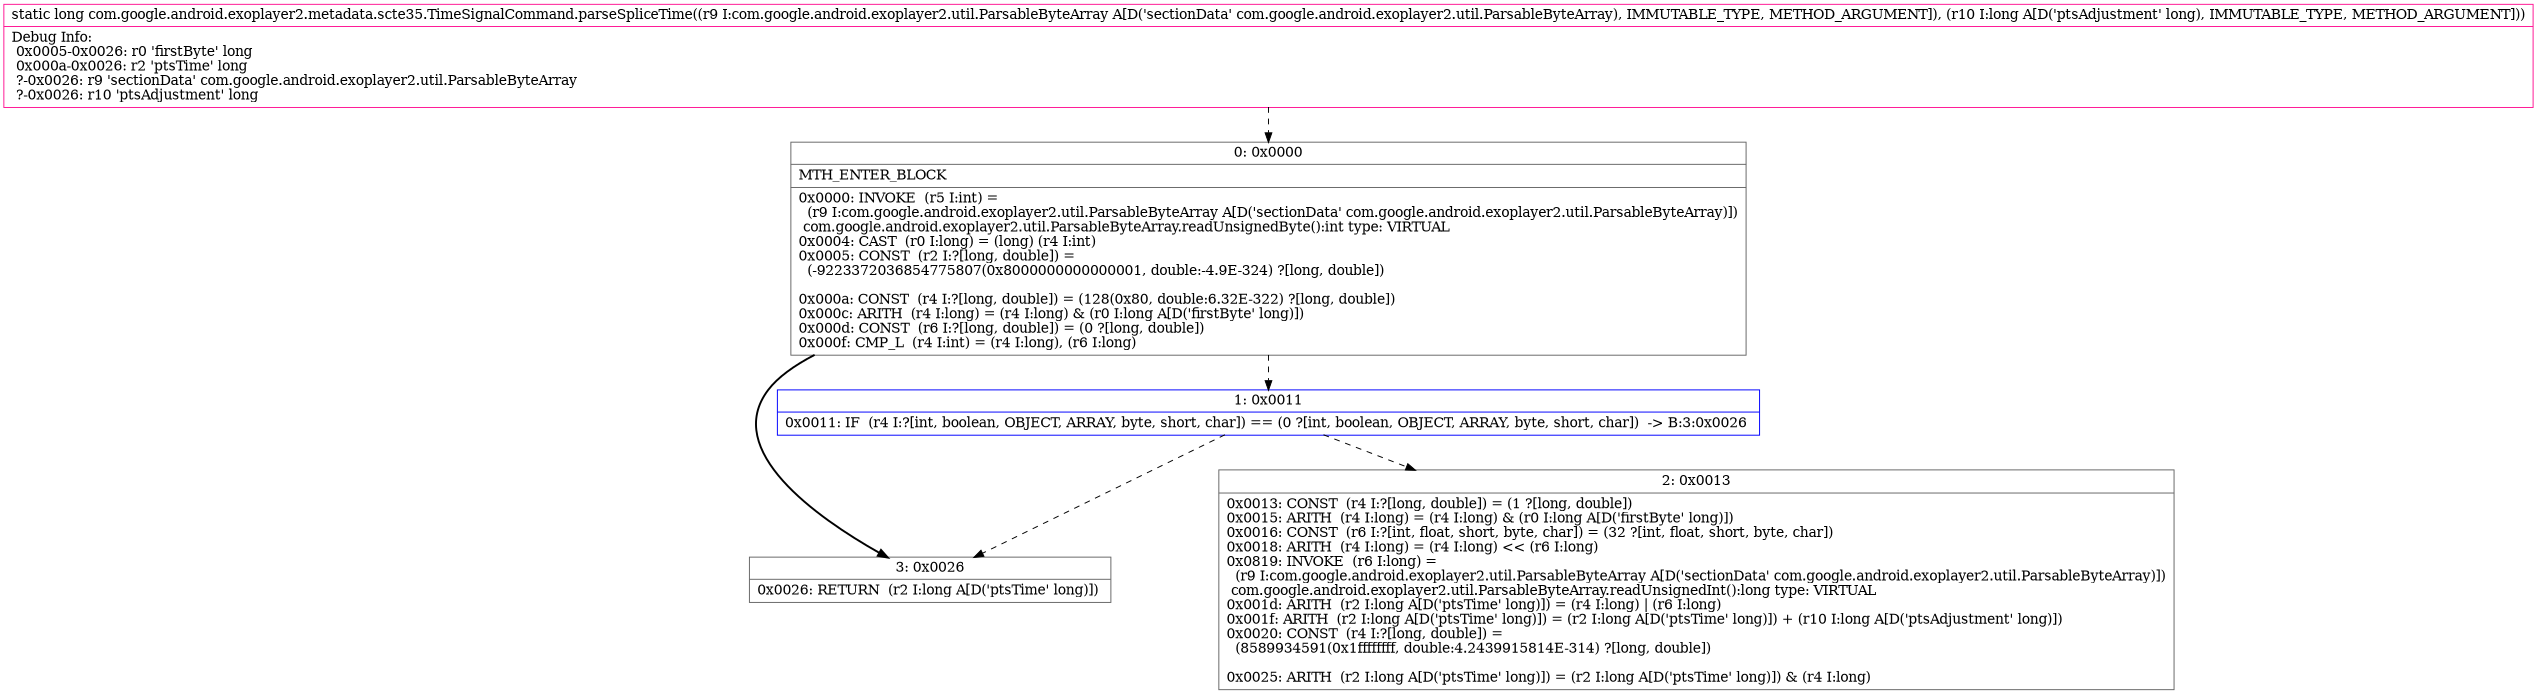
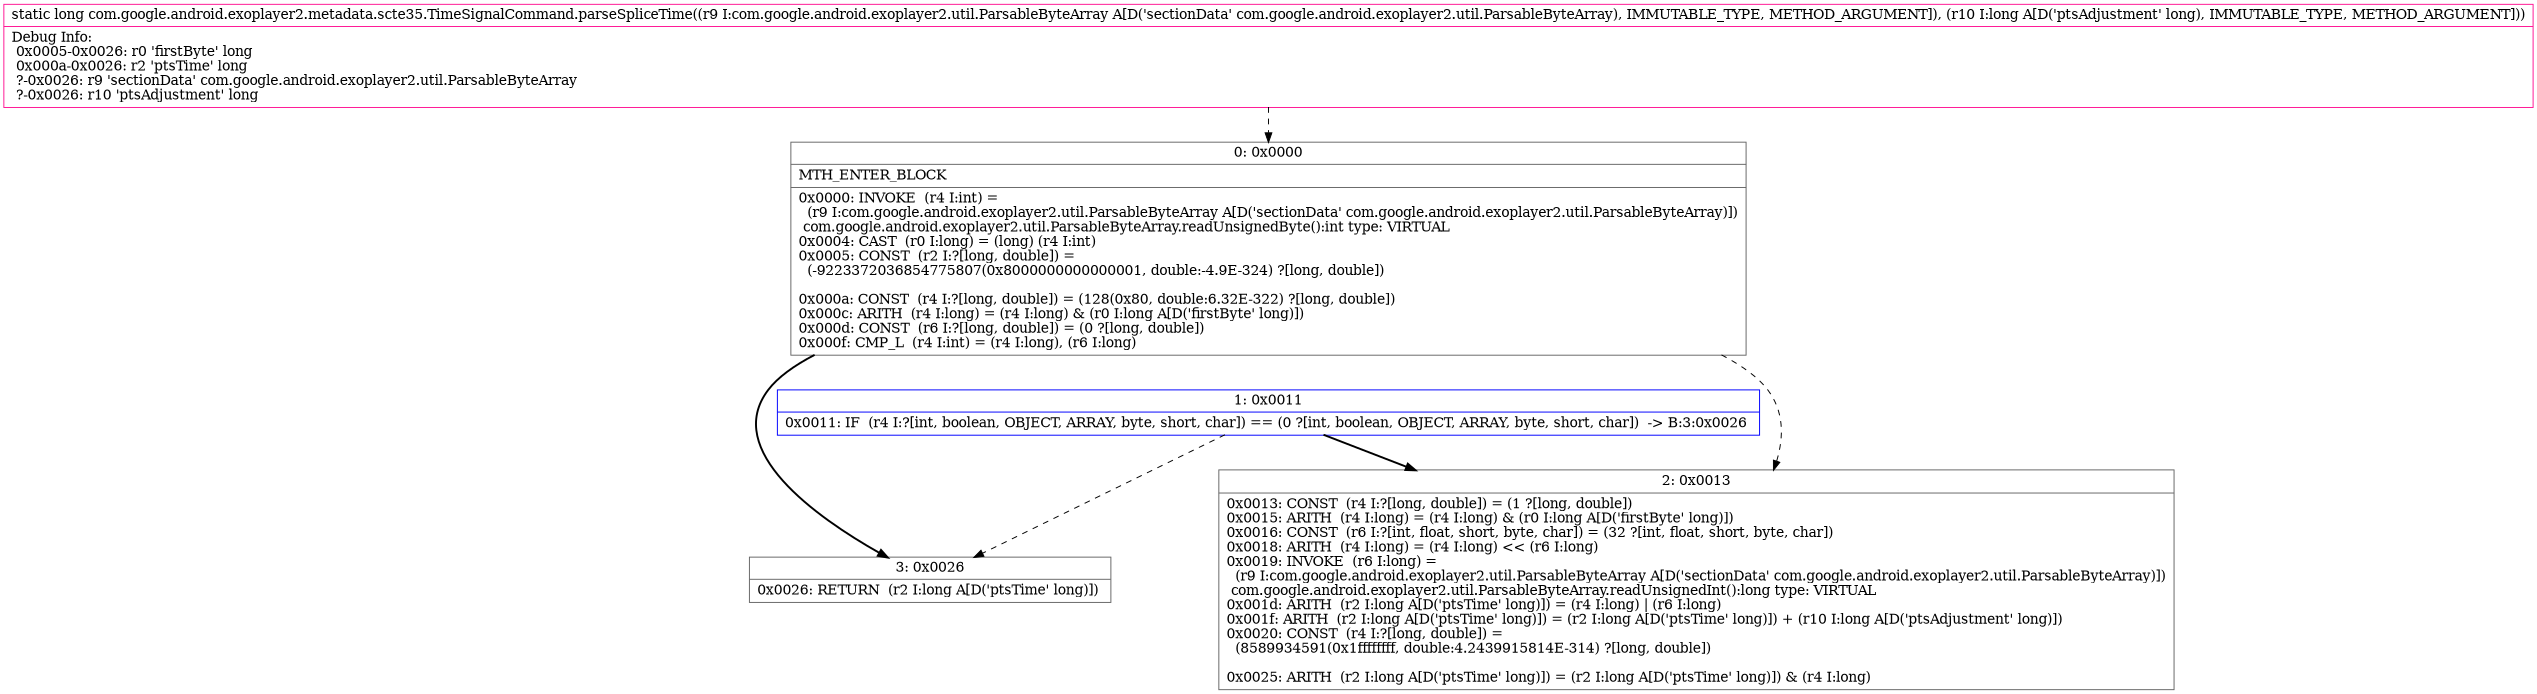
(901, 199) -> (901, 199)
(1268, 368) -> (1772, 397)
(1365, 451) -> (1365, 451)
(1334, 562) -> (1334, 562)
